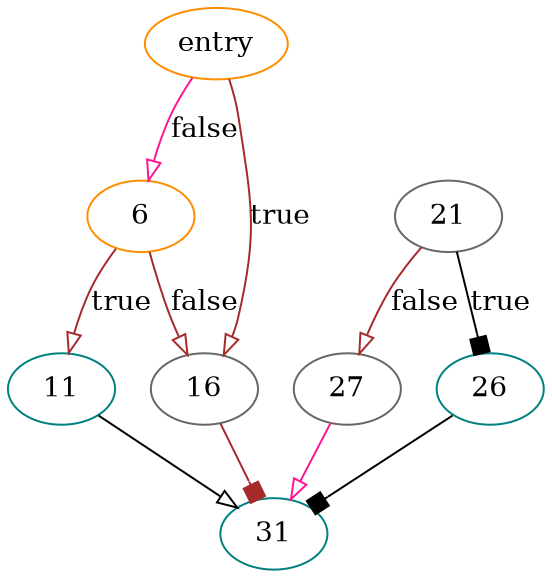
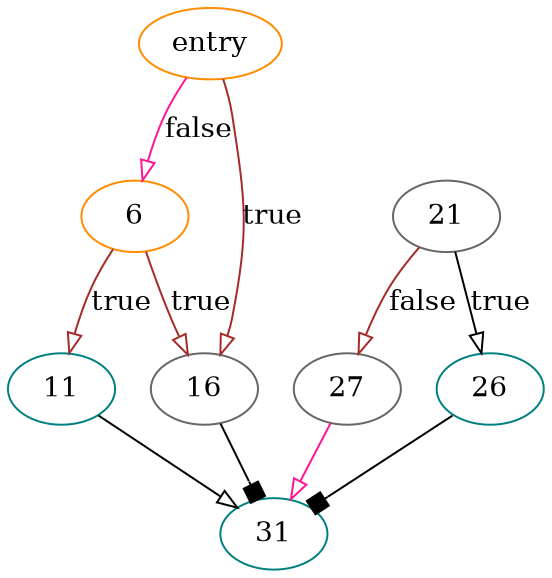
(467, 293) -> (466, 293)
(204, 303) -> (201, 303)
(235, 452) -> (235, 452)
